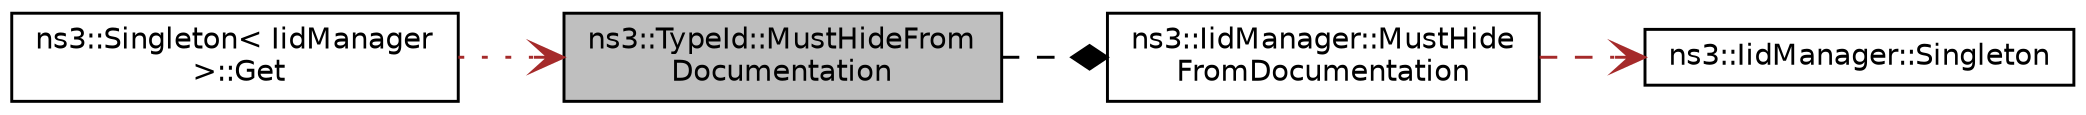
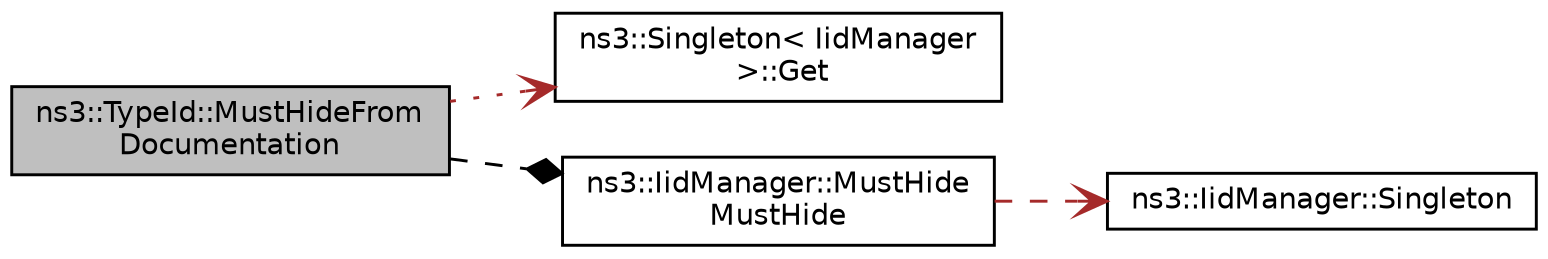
(496, 57) -> (488, 96)
(1323, 57) -> (778, 201)
